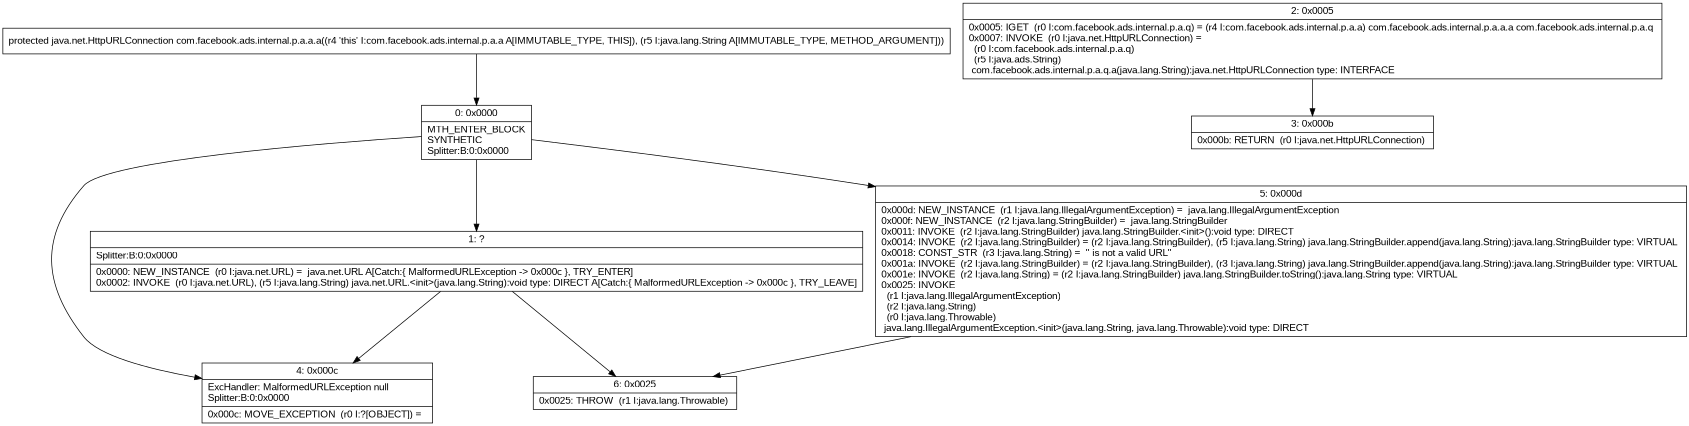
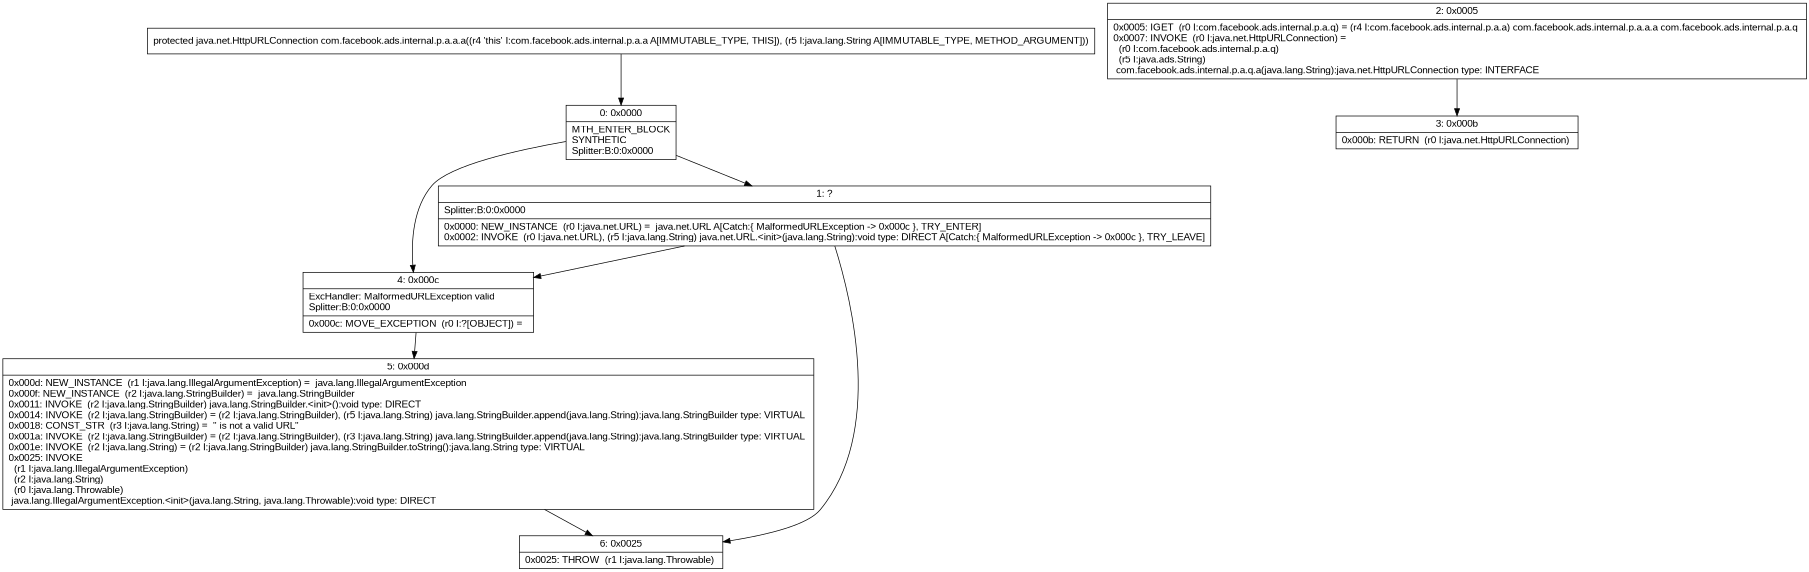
(700, 161) -> (415, 342)
(298, 387) -> (402, 297)
